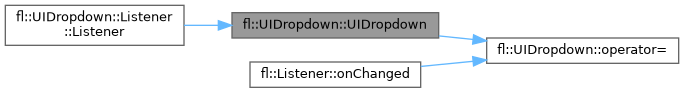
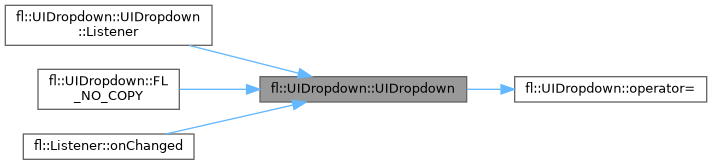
(95, 25) -> (109, 25)
(447, 64) -> (229, 120)
none -> (109, 89)
